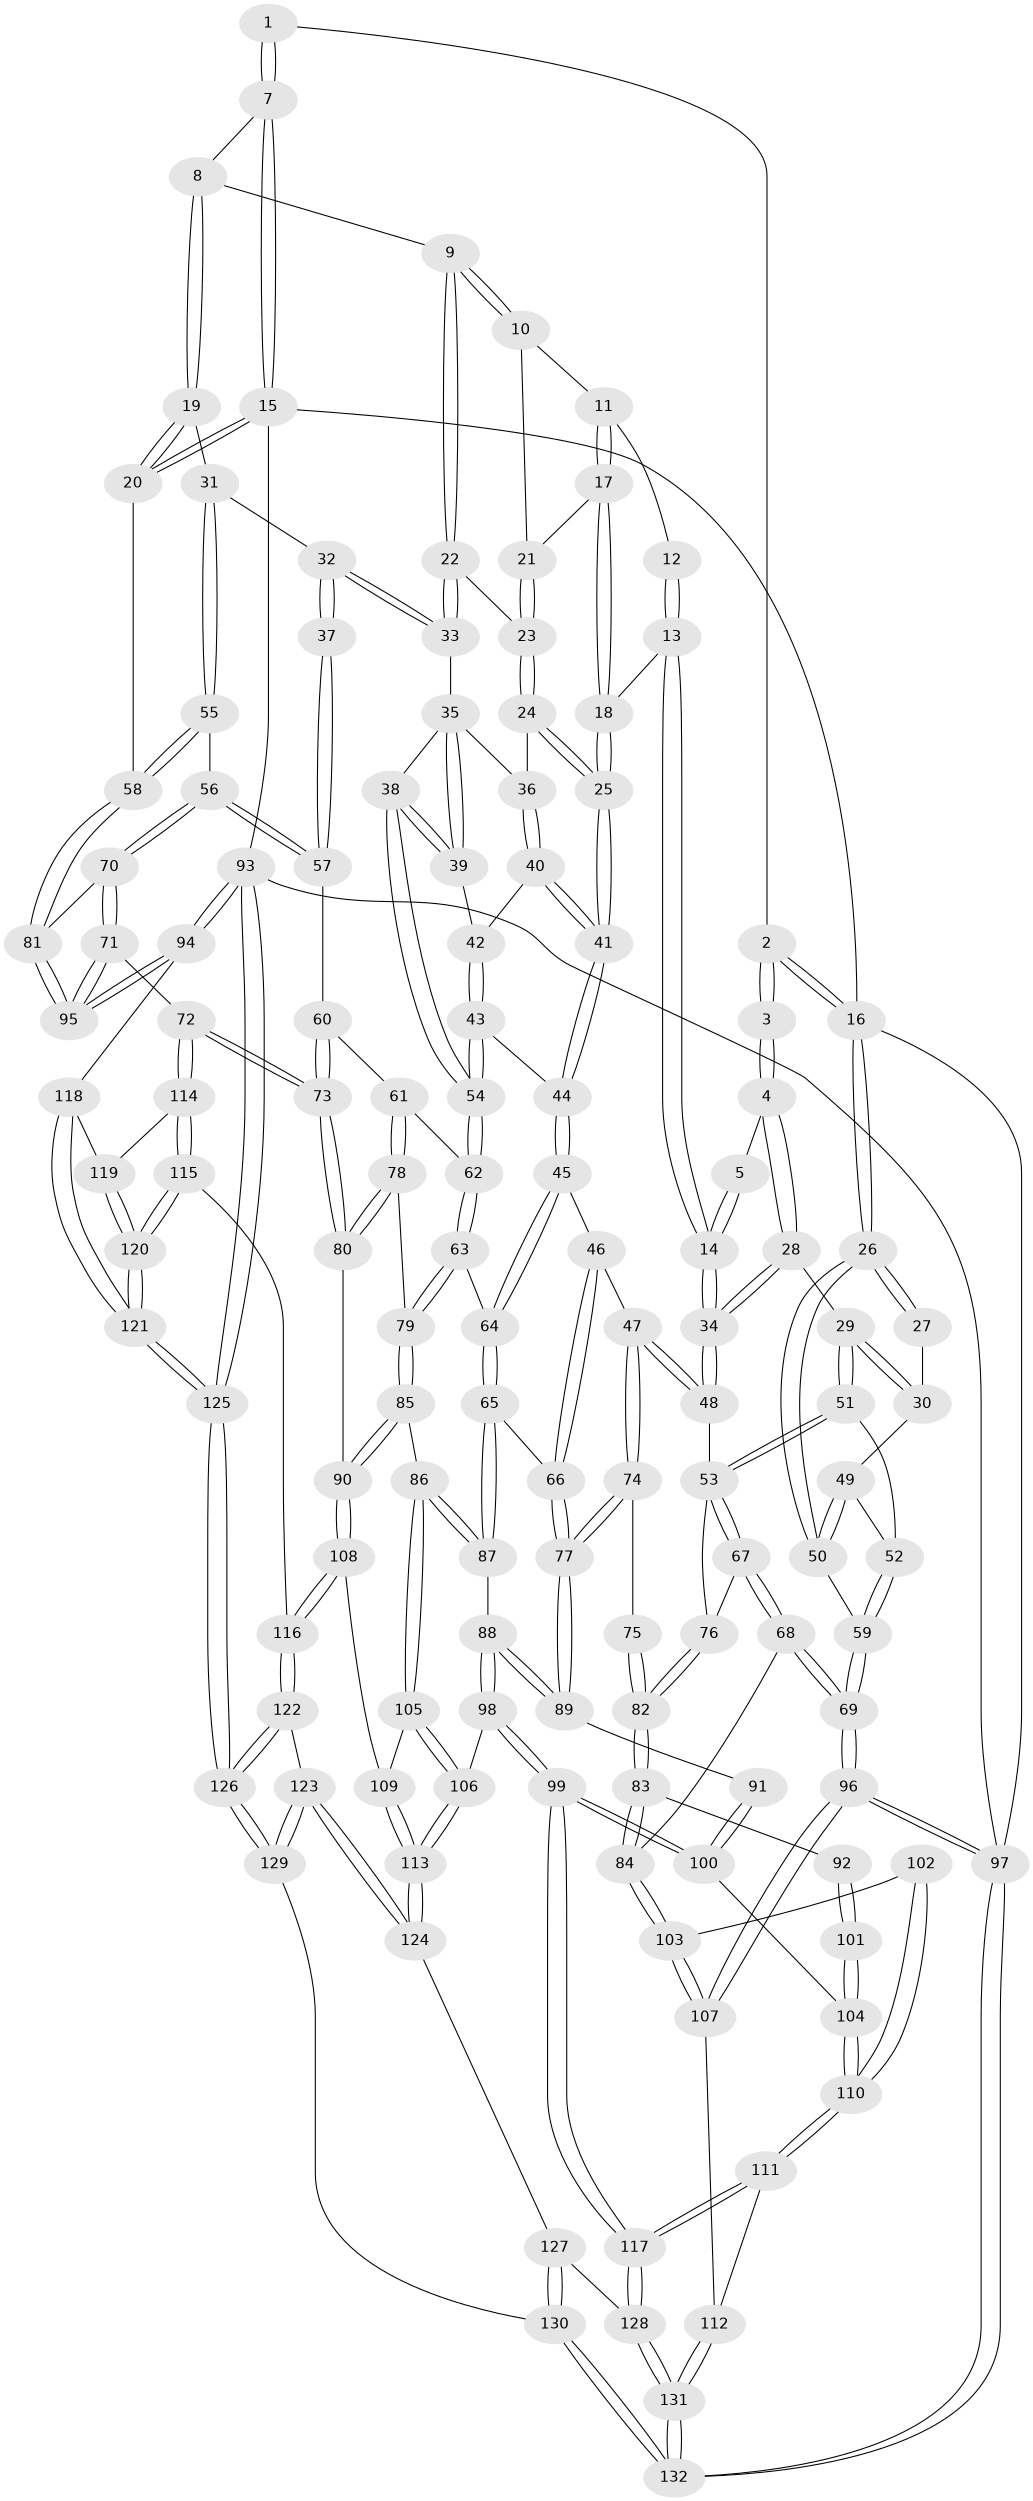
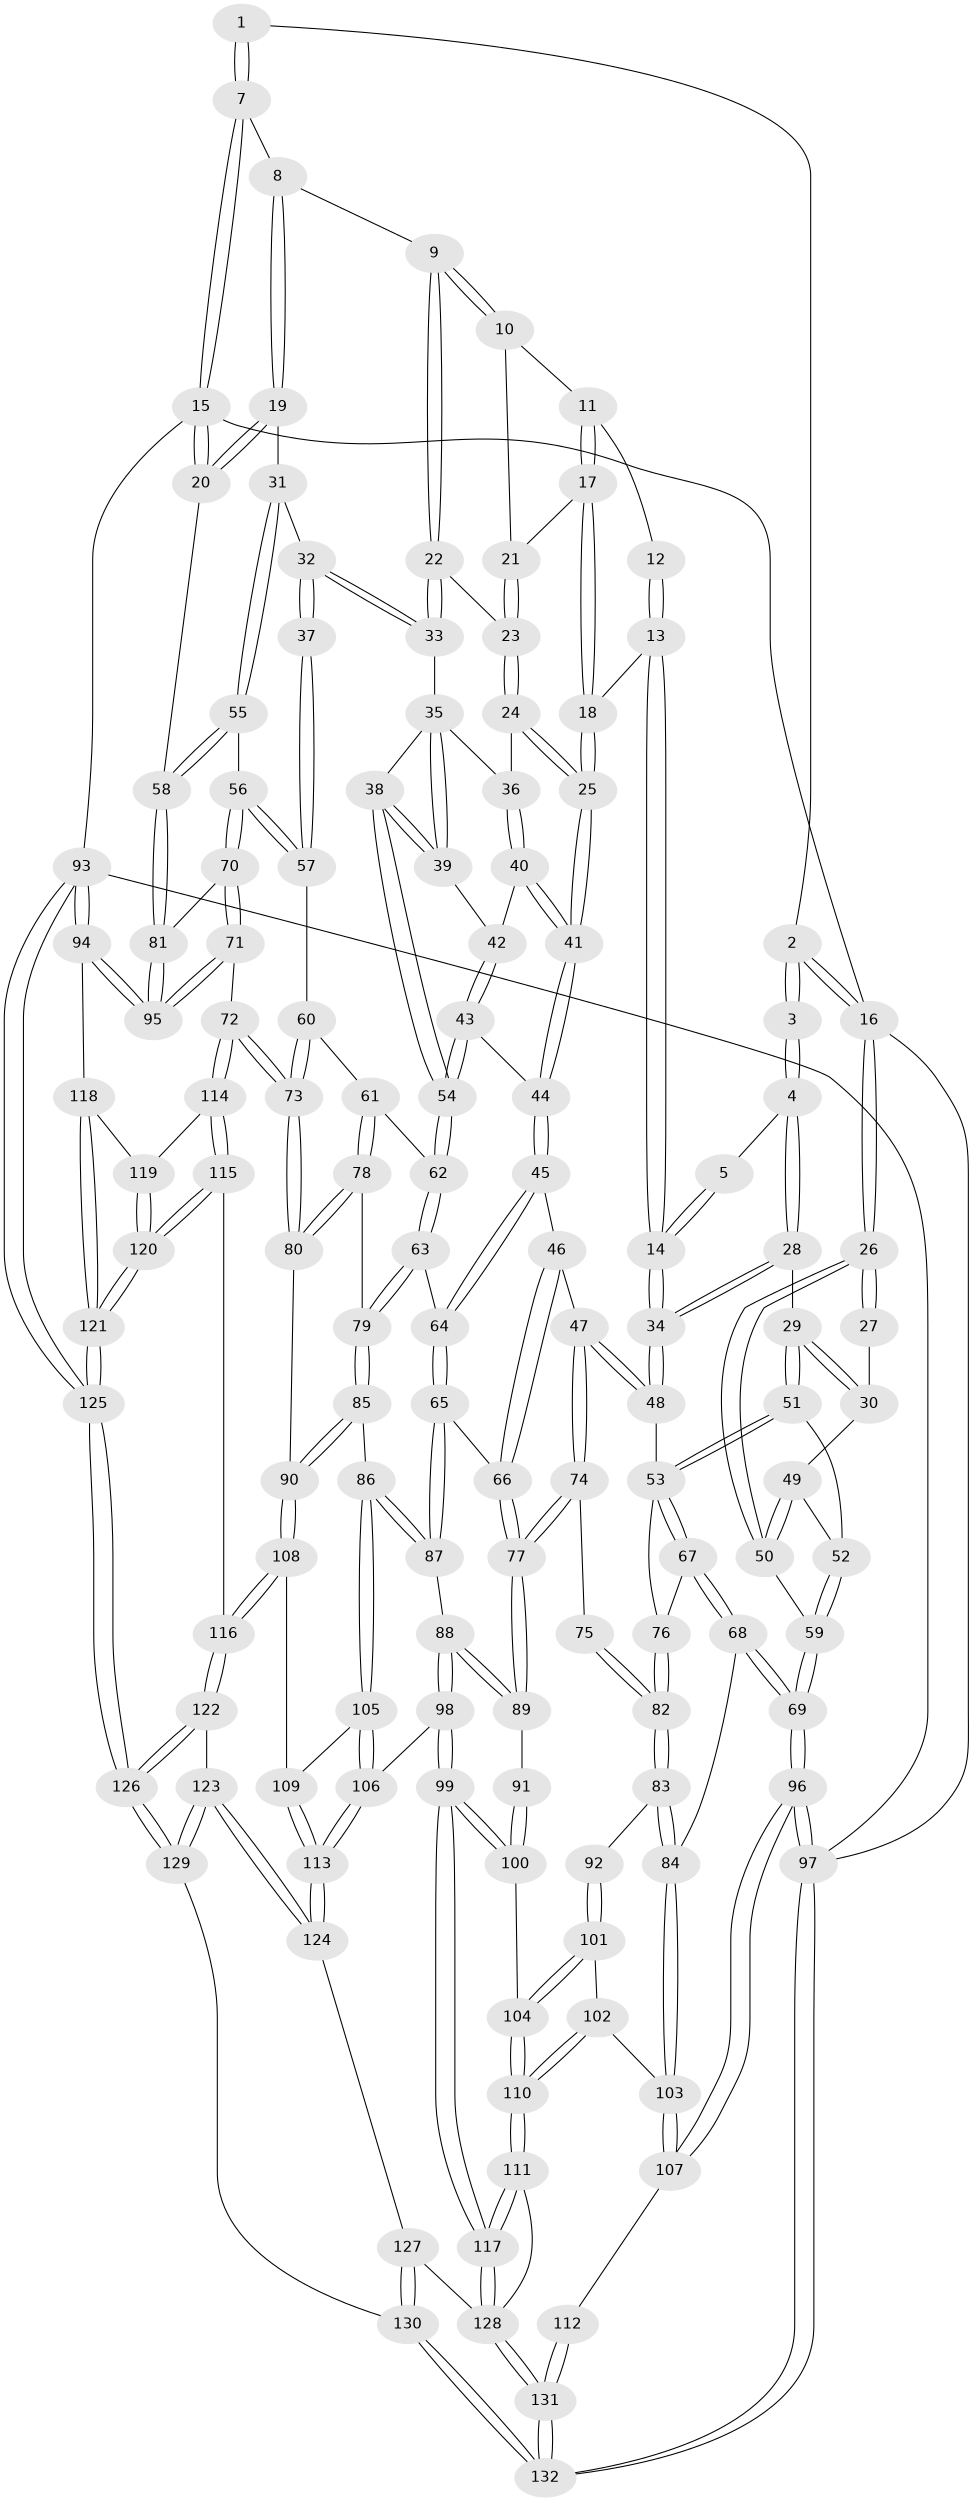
none -> (596, 1979)
(740, 2248) -> (531, 2252)
